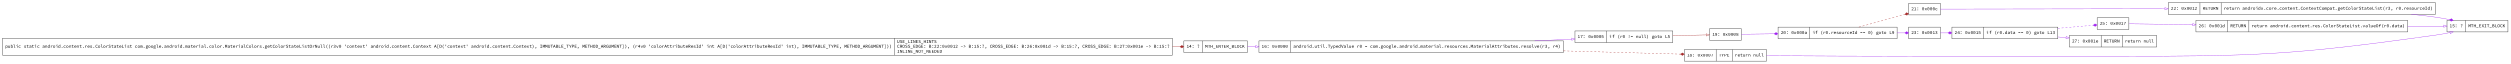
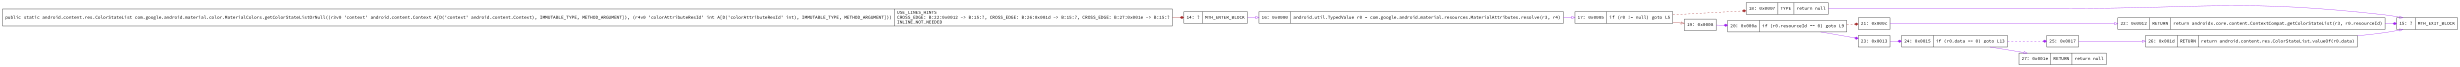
(1622, 52) -> (1707, 13)
